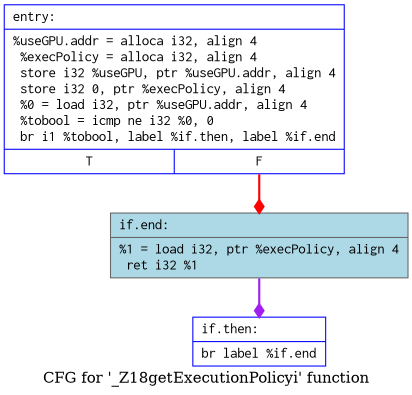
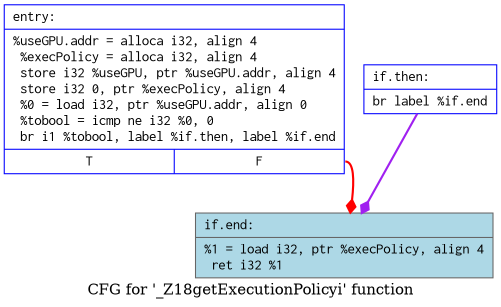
(160, 105) -> (160, 105)
(259, 291) -> (393, 158)
